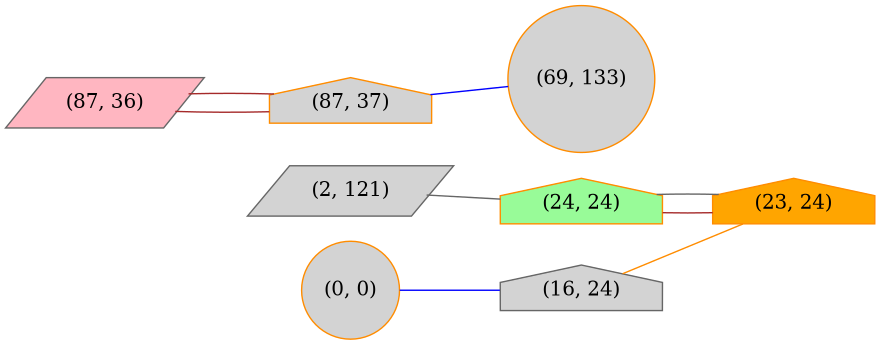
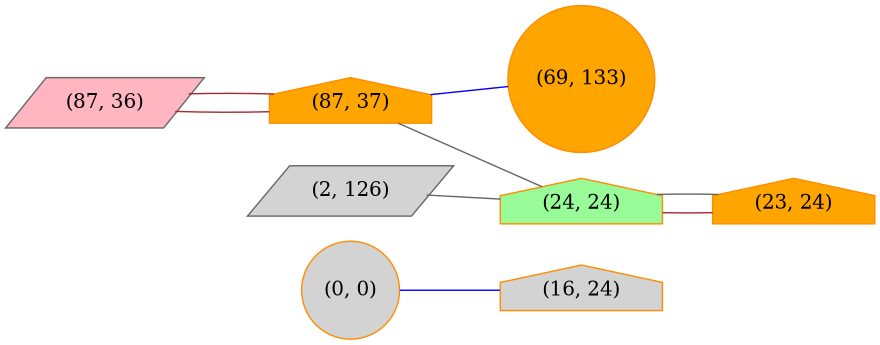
(581, 79) -> (581, 79)
(351, 103) -> (351, 103)
none -> (470, 155)
(351, 191) -> (351, 191)
(683, 249) -> none
(581, 290) -> (581, 290)
